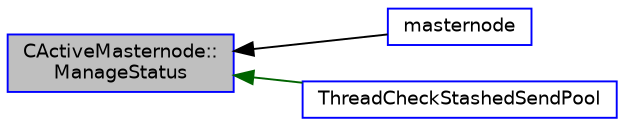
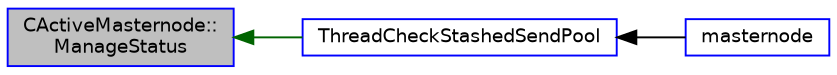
(321, 42) -> (661, 37)
